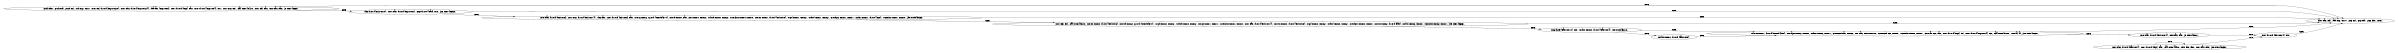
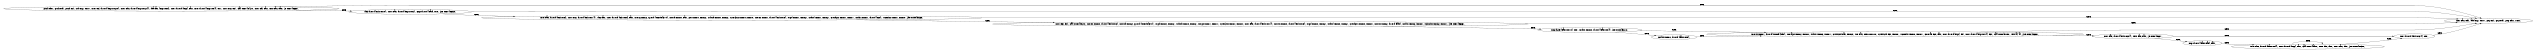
none -> (2202, 43)
